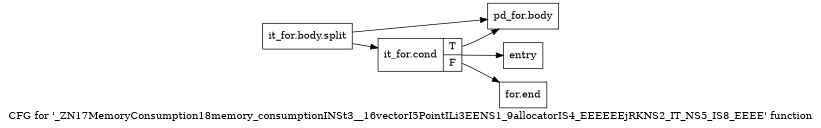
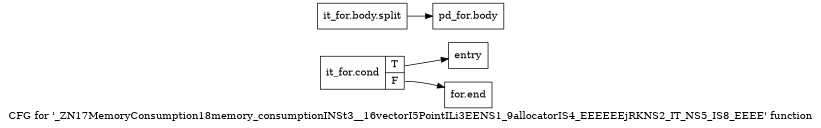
(478, 40) -> none
(362, 45) -> none
